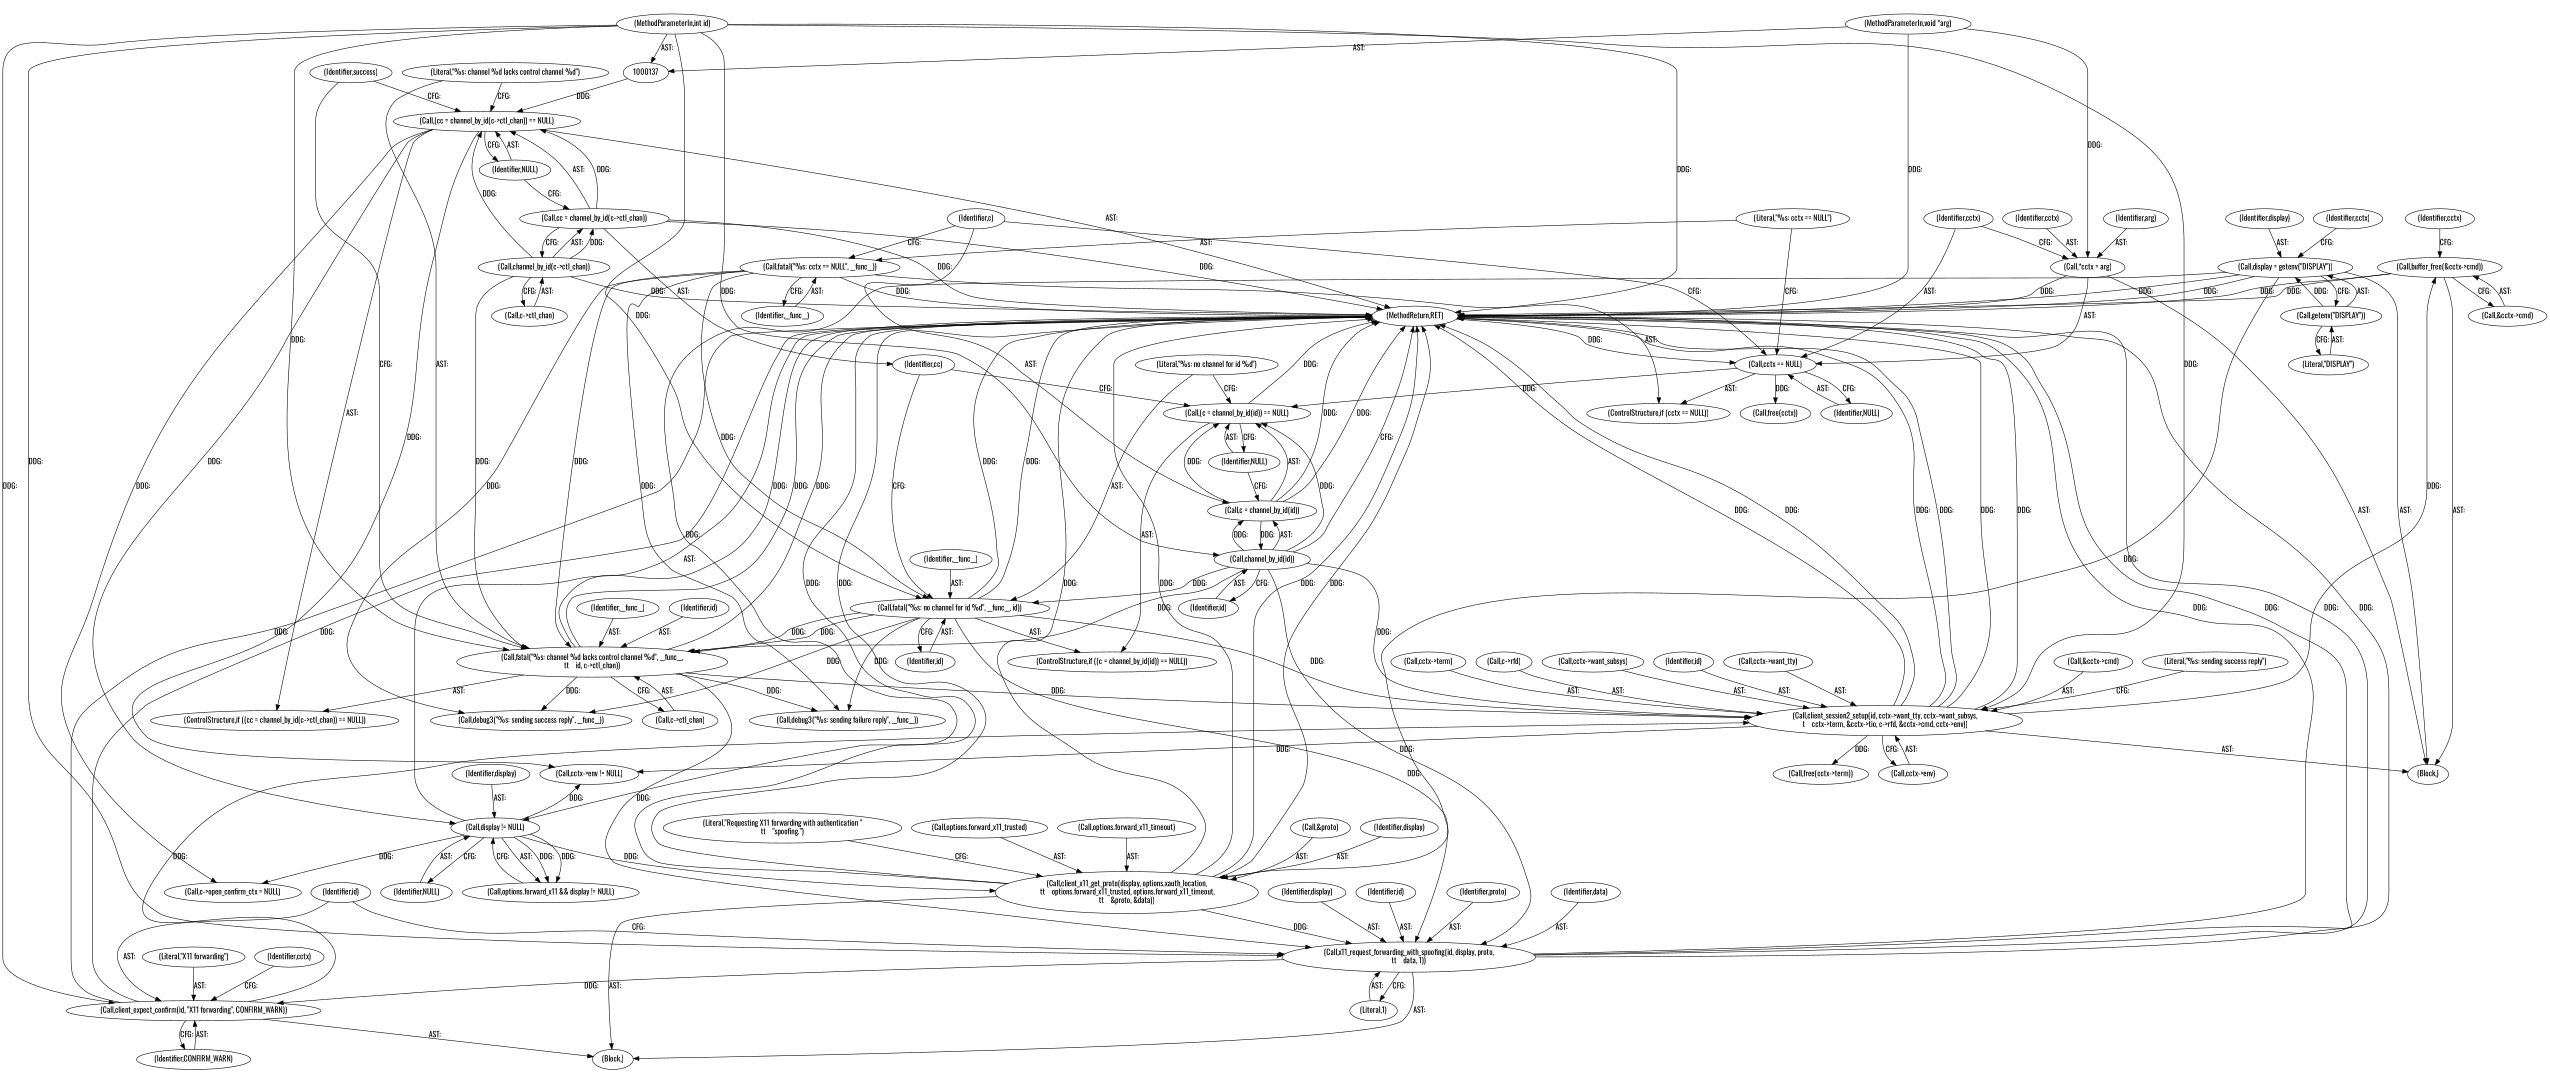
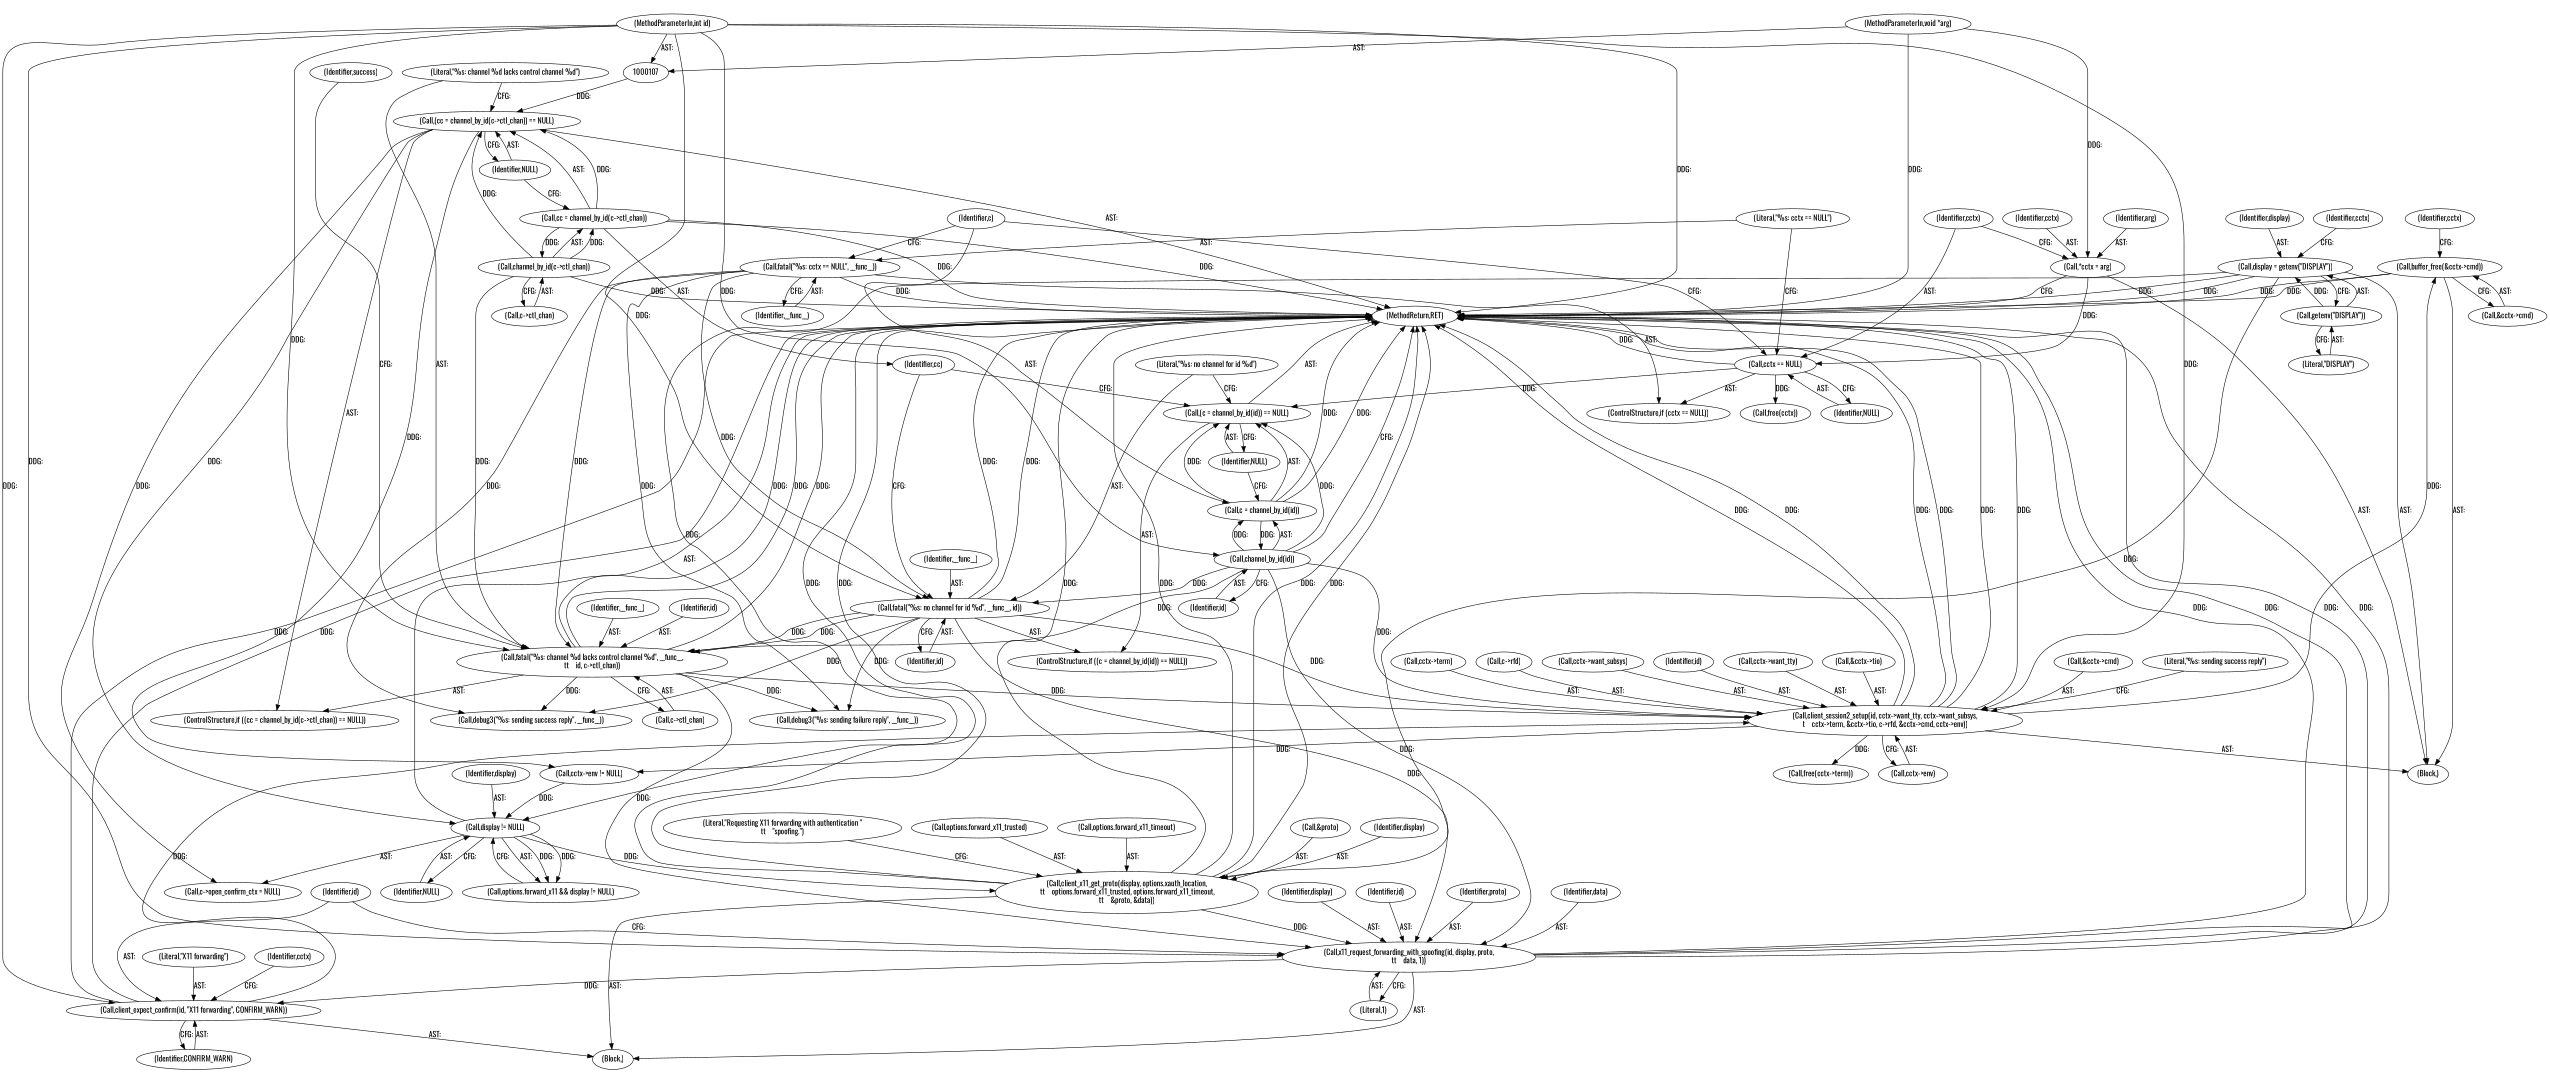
(646, 73) -> (646, 73)
(415, 95) -> none
(553, 243) -> (553, 243)
(2048, 292) -> (2048, 292)
(2091, 316) -> (2091, 316)
(1591, 346) -> (1601, 335)
(1312, 365) -> (1312, 365)
none -> (1859, 662)
(550, 807) -> (536, 796)
(387, 857) -> (387, 857)
